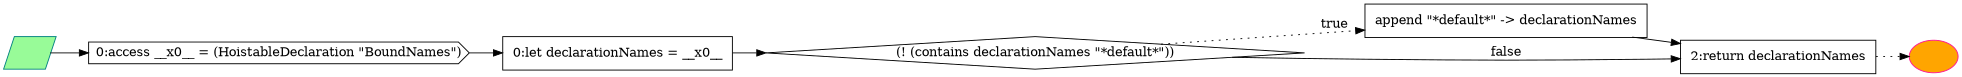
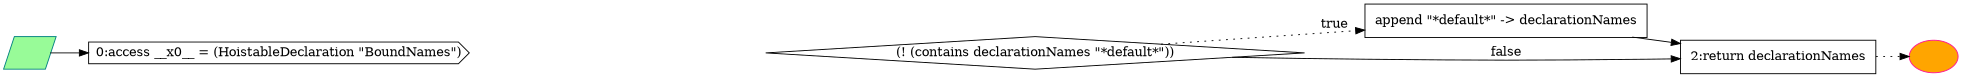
(618, 53) -> none
